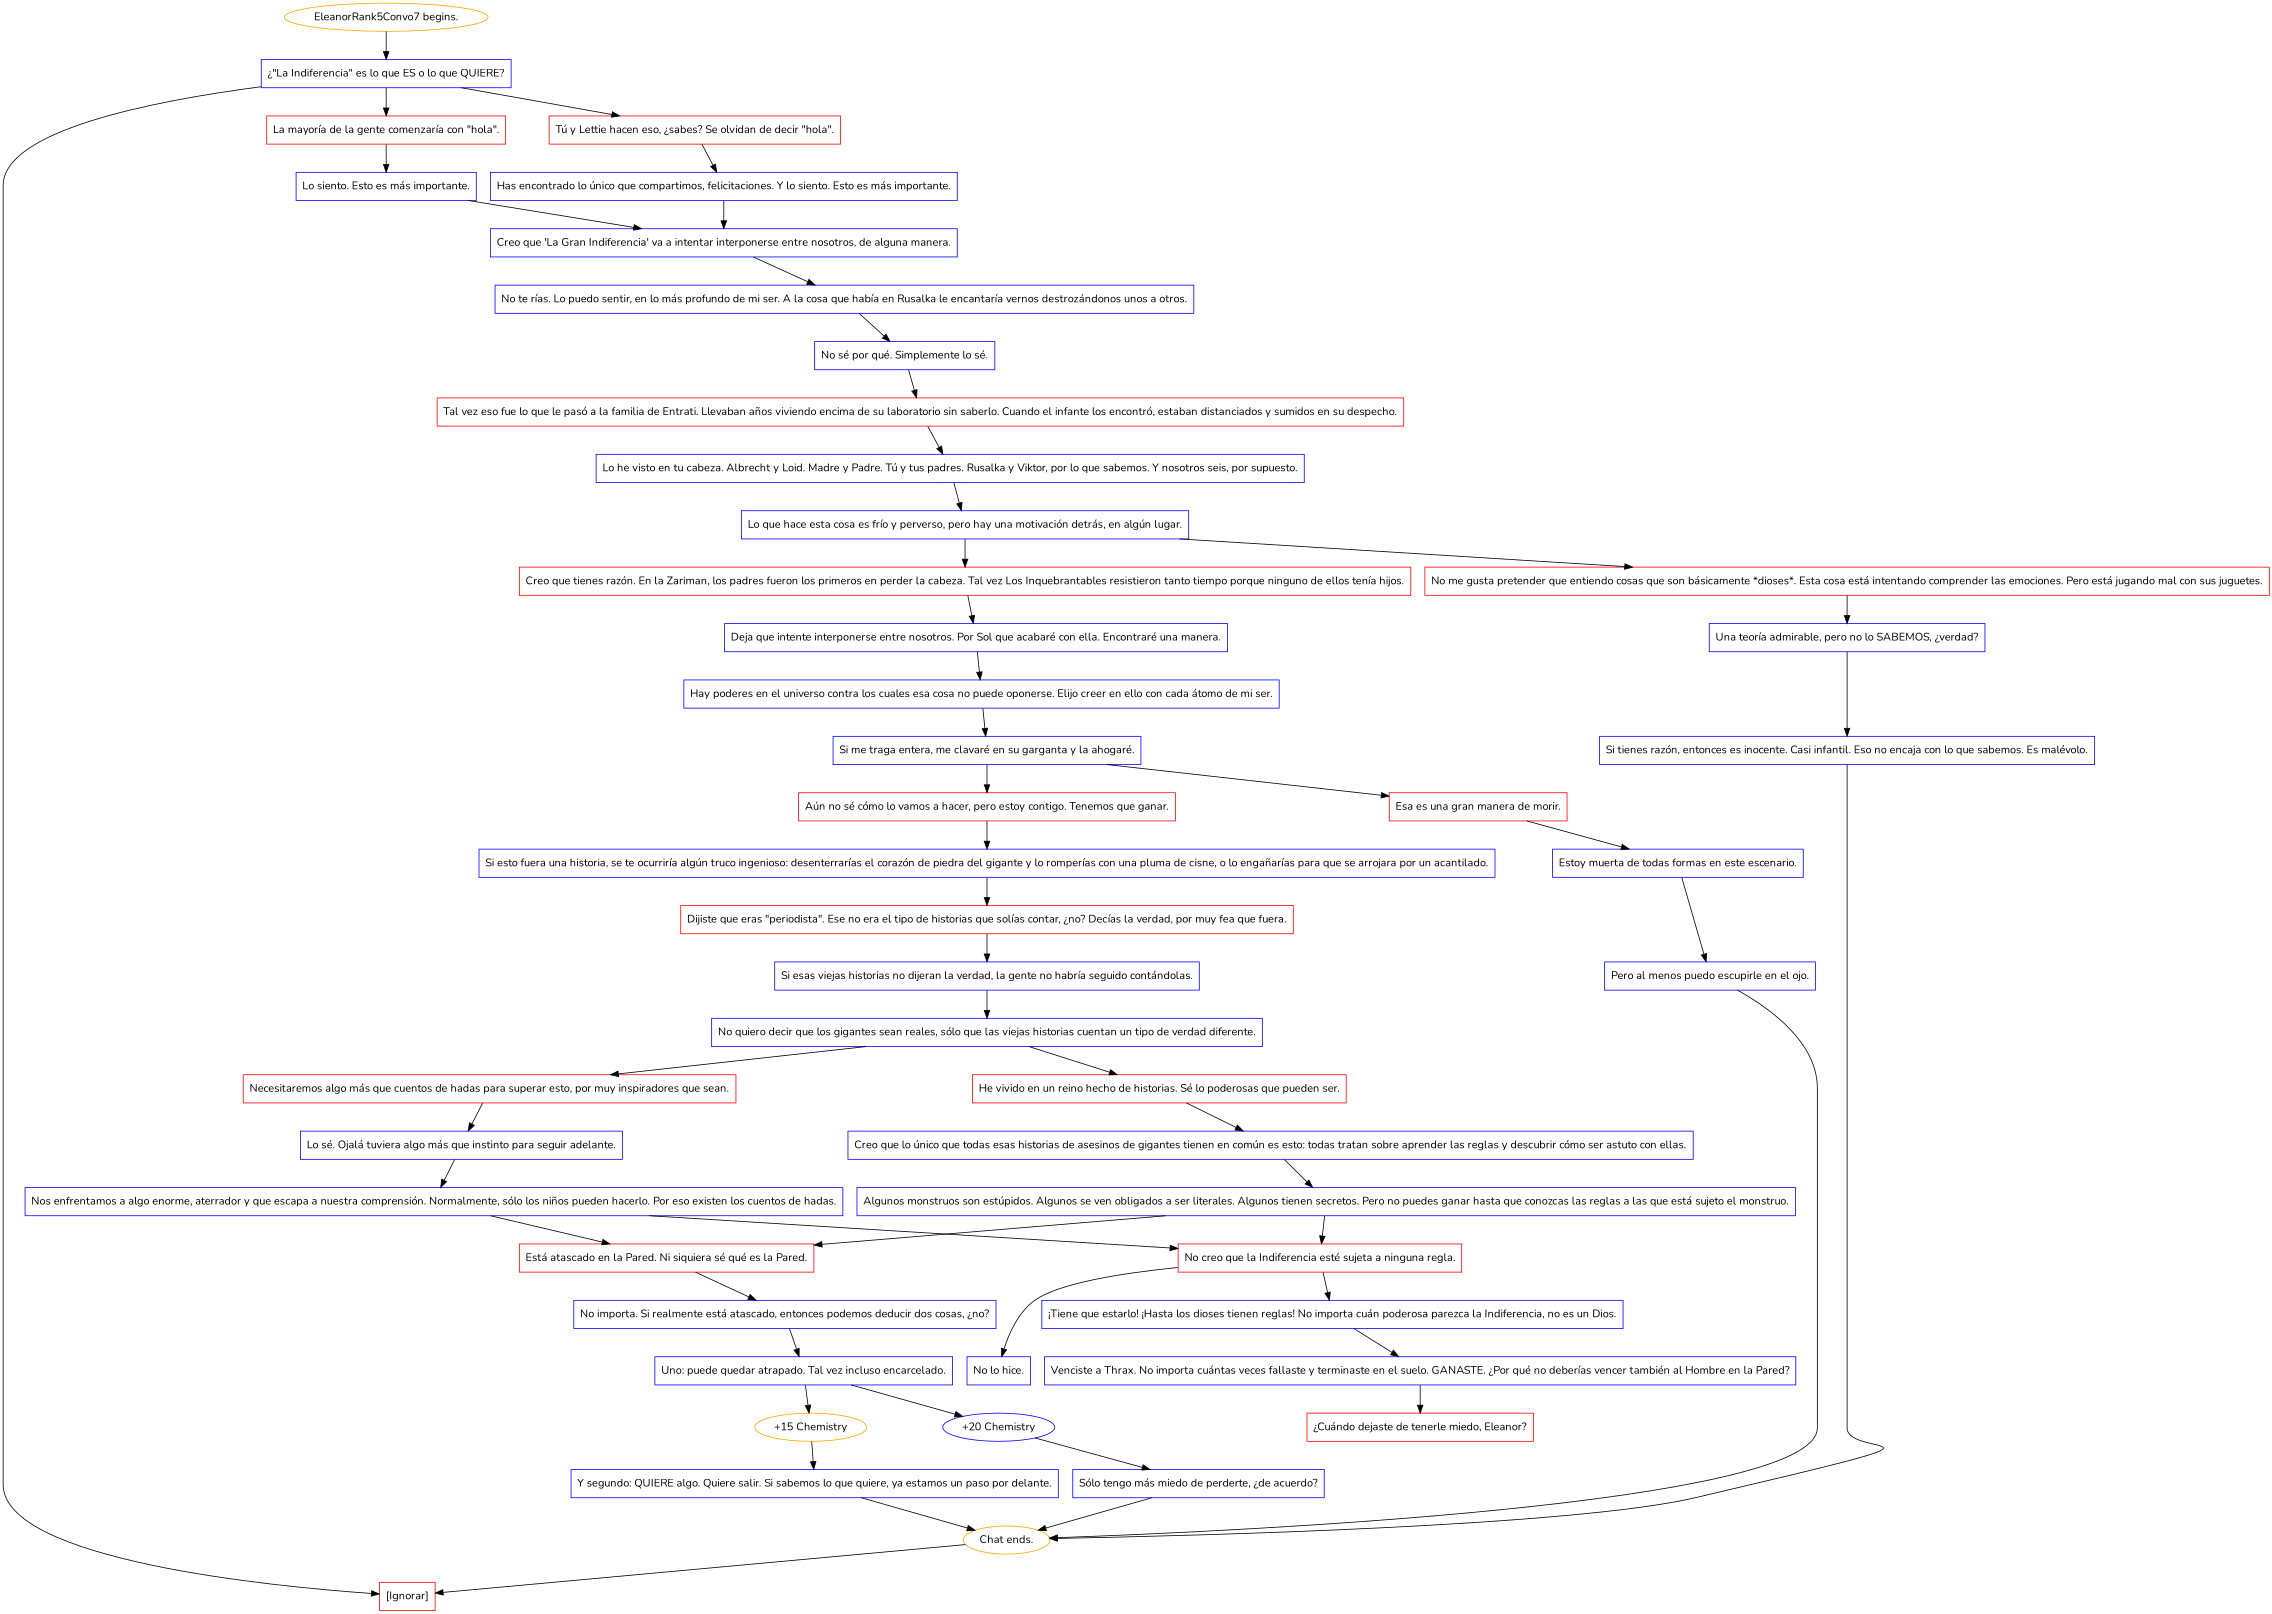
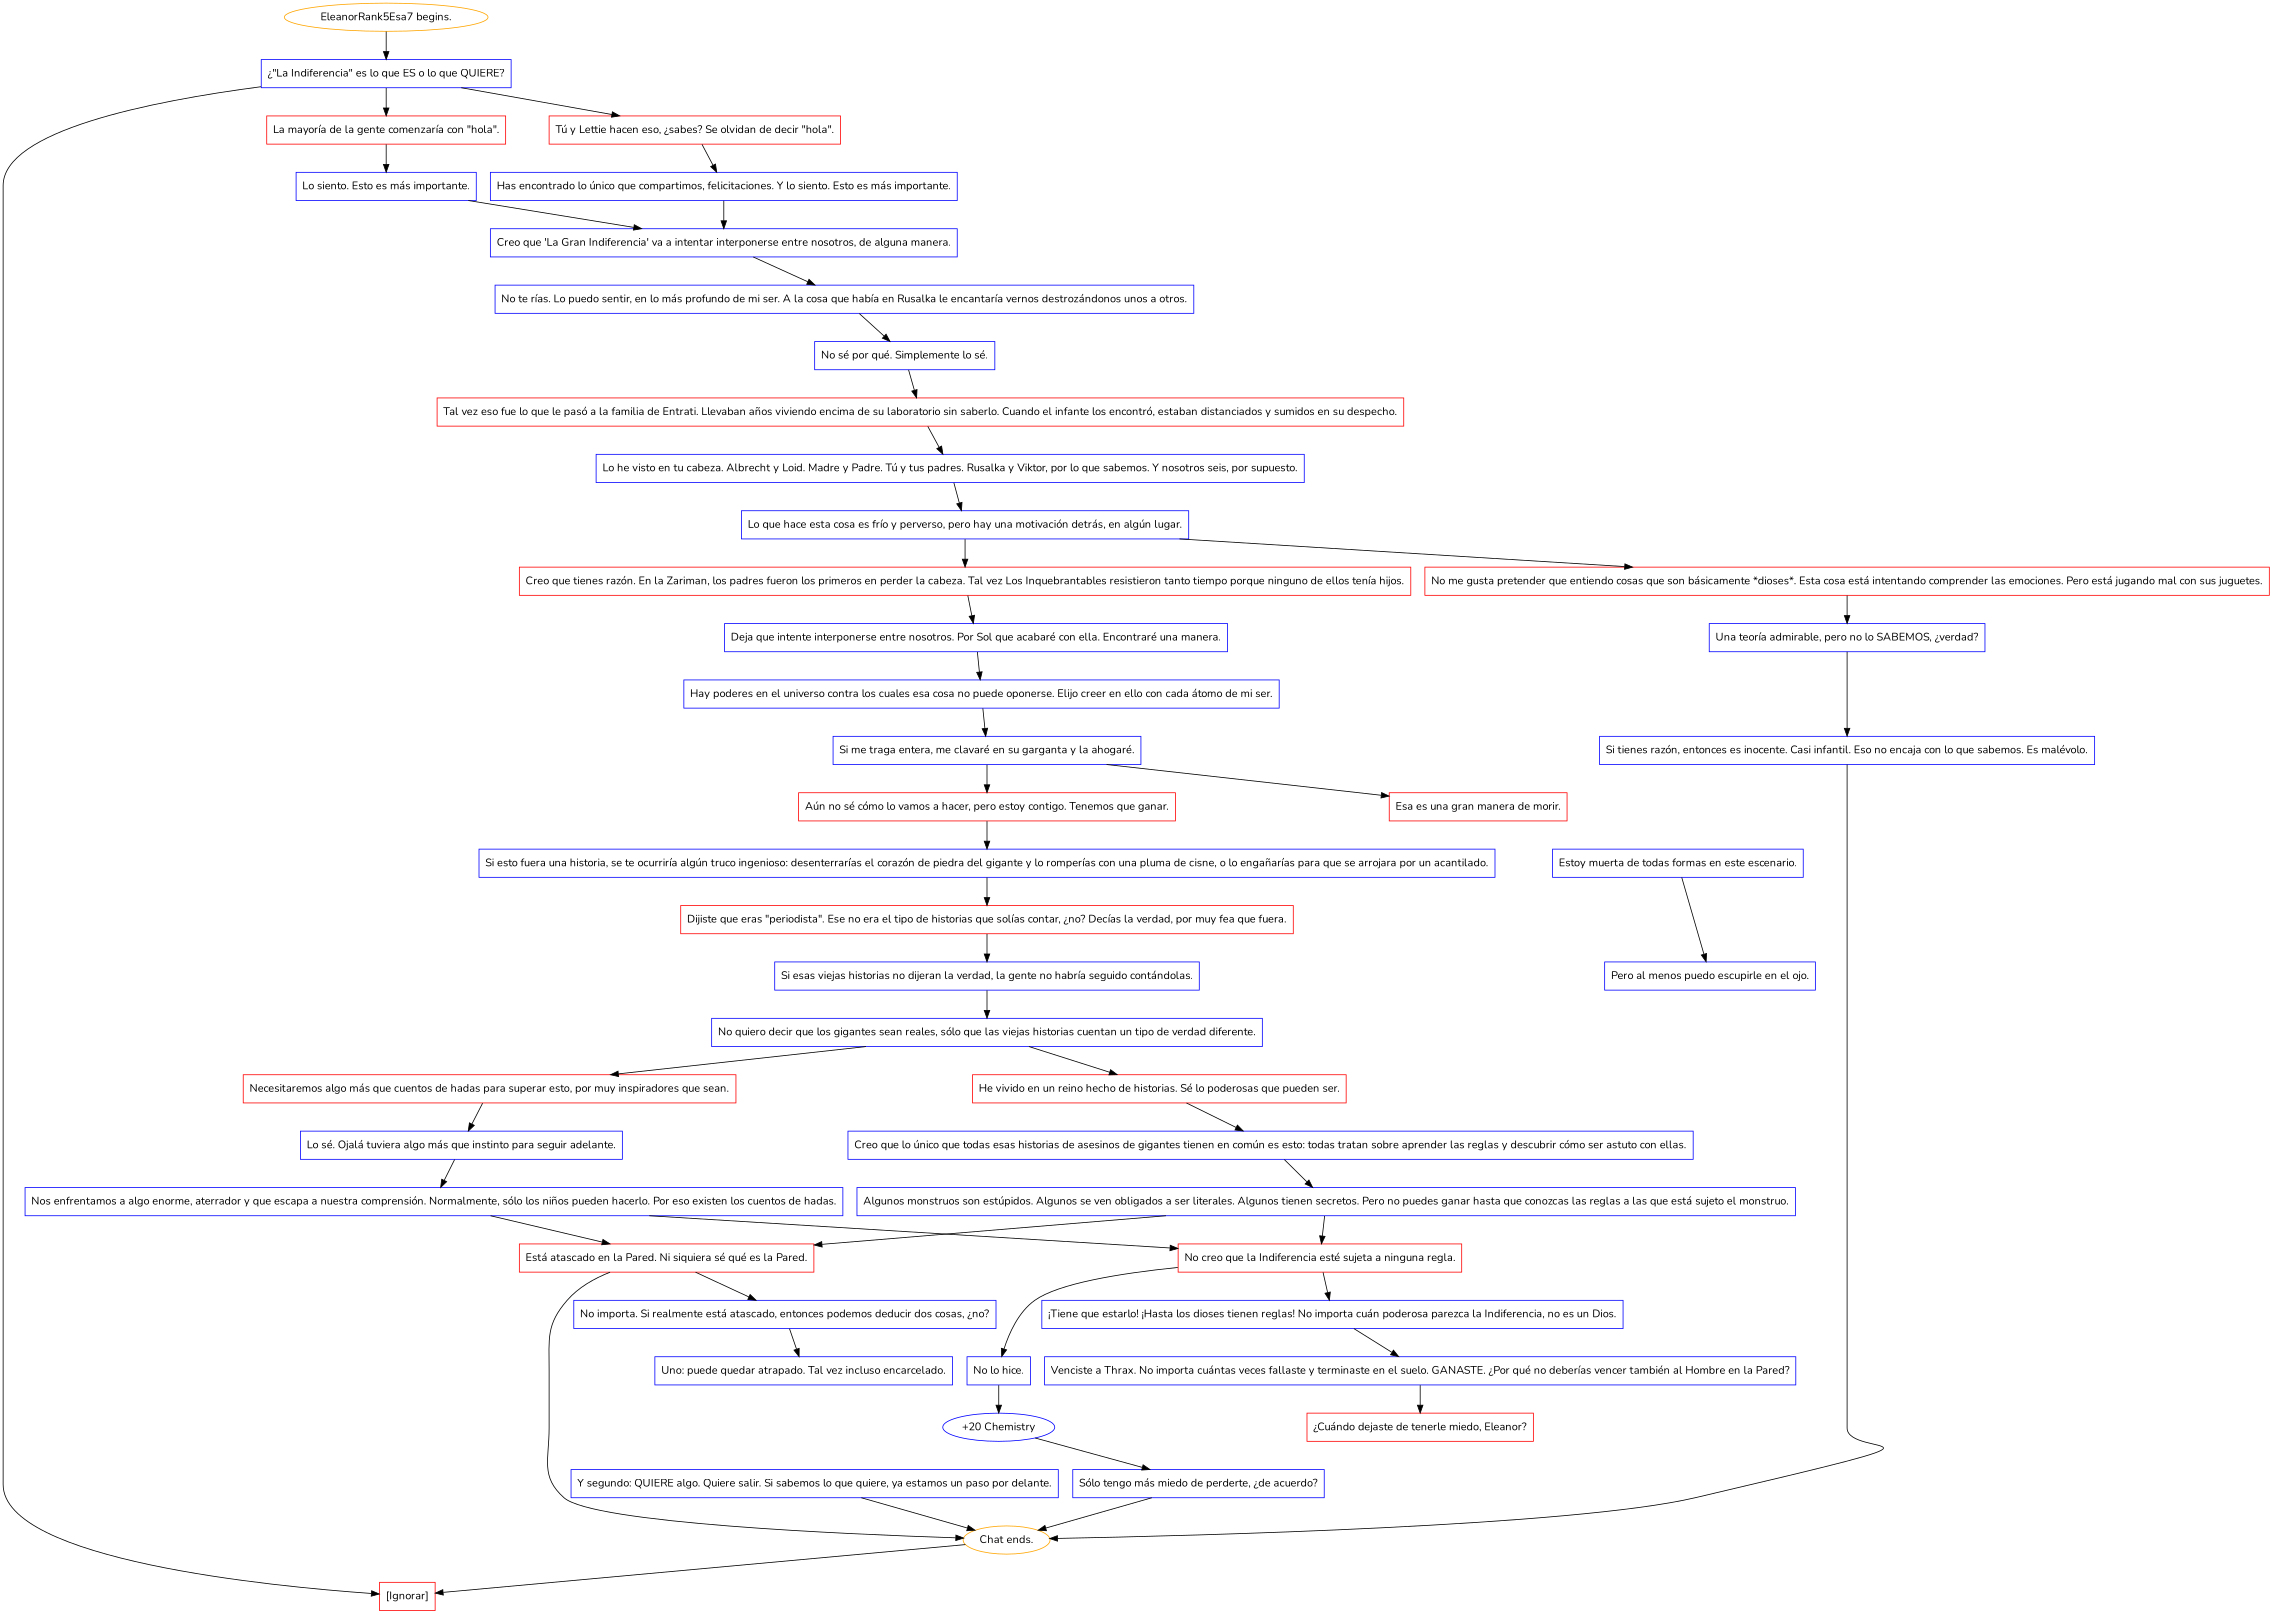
(386, 17) -> (386, 17)
(1574, 834) -> none
(903, 1400) -> (999, 1395)
(811, 1427) -> none
(1680, 1485) -> (629, 1515)
